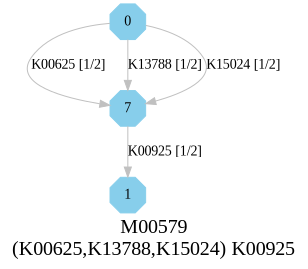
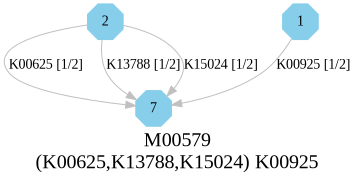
(128, 22) -> (105, 22)
(128, 147) -> (244, 83)
